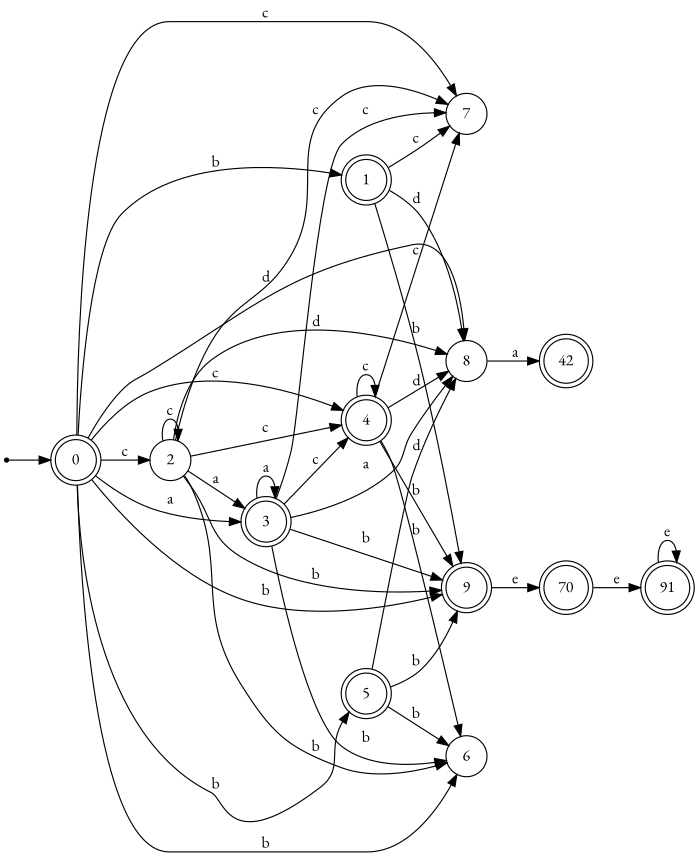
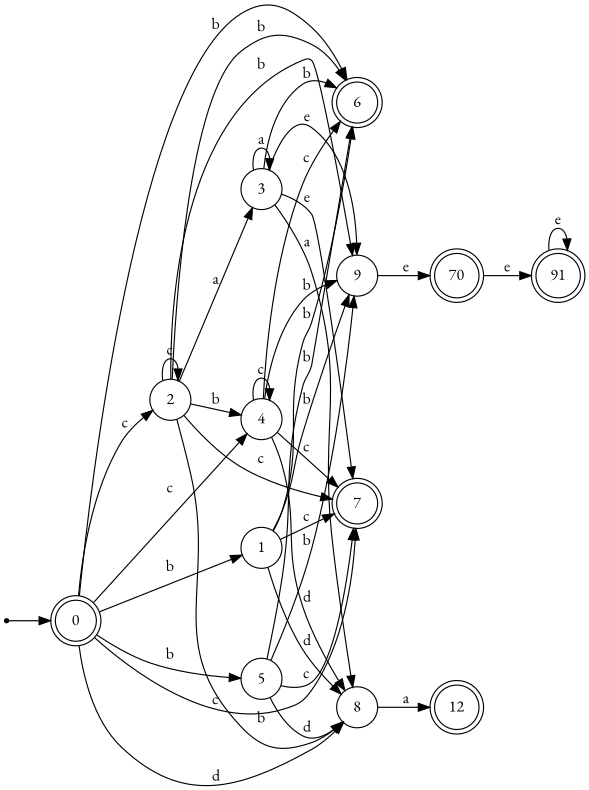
(366, 110) -> (307, 198)
(466, 114) -> (357, 503)
(366, 180) -> (261, 548)
(316, 322) -> (261, 718)
none -> (306, 334)
(566, 361) -> (457, 707)
(366, 420) -> (261, 419)
(266, 428) -> (216, 399)
(312, 475) -> none
(158, 511) -> none
(266, 522) -> (261, 189)
(416, 530) -> (307, 158)
(366, 538) -> (307, 117)
(466, 588) -> (357, 276)
(241, 599) -> none
none -> (336, 629)
(366, 694) -> (261, 679)
(466, 756) -> (357, 103)
